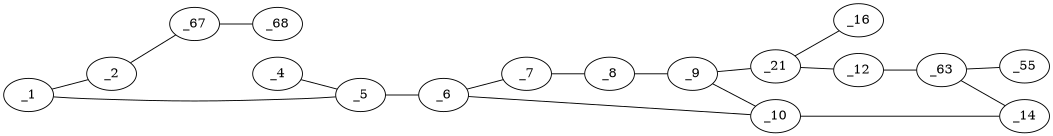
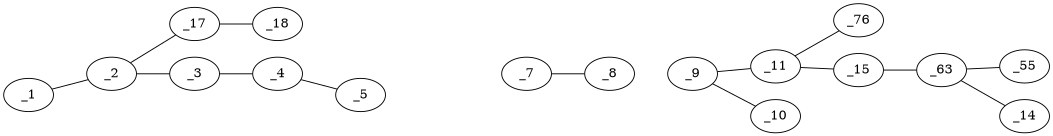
(859, 20) -> (859, 20)
(195, 24) -> (195, 24)
(278, 24) -> (278, 24)
(776, 66) -> (776, 66)
(859, 70) -> (859, 70)
none -> (195, 74)
(651, 74) -> none
(444, 95) -> none
(195, 101) -> none
(900, 116) -> none
